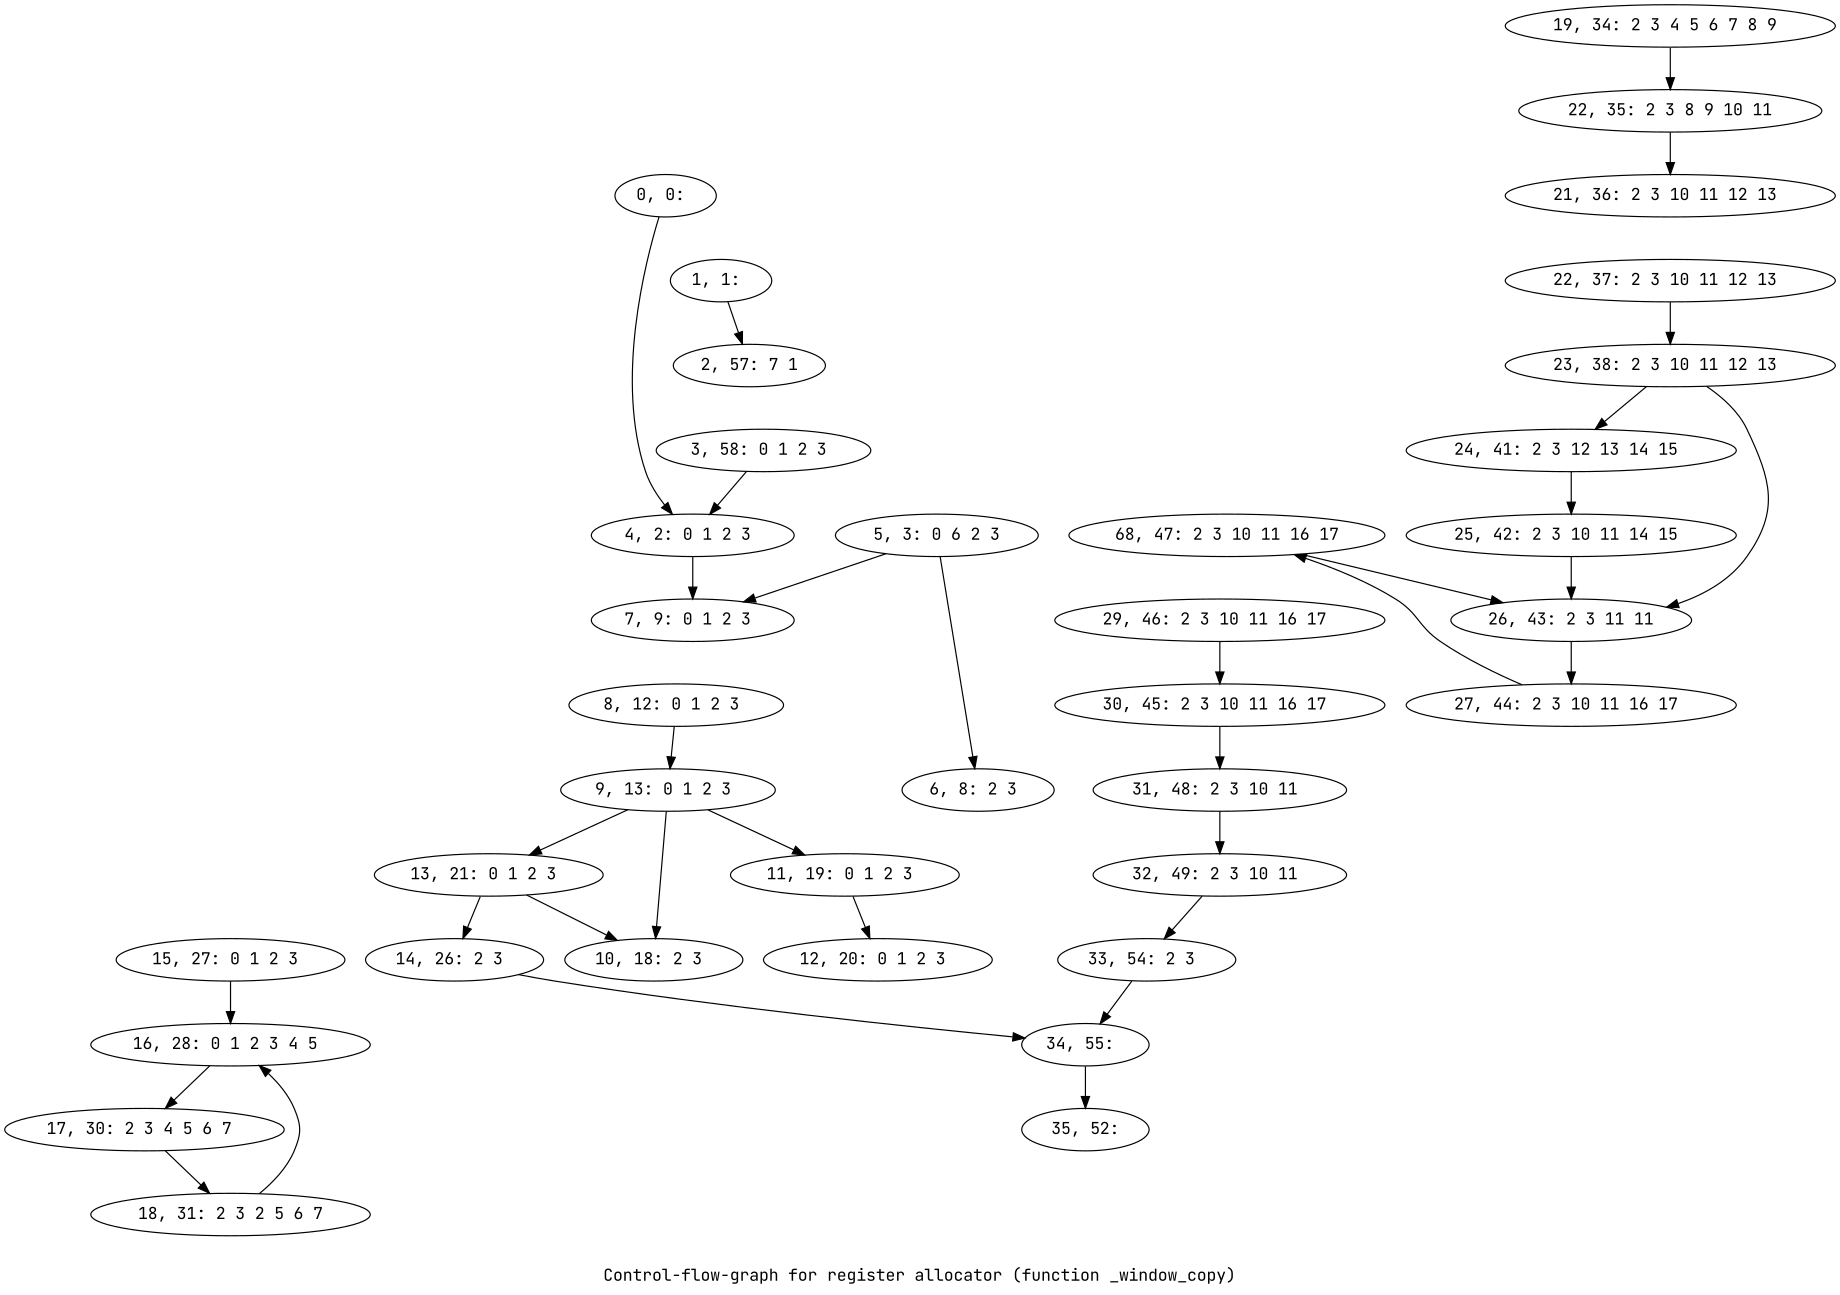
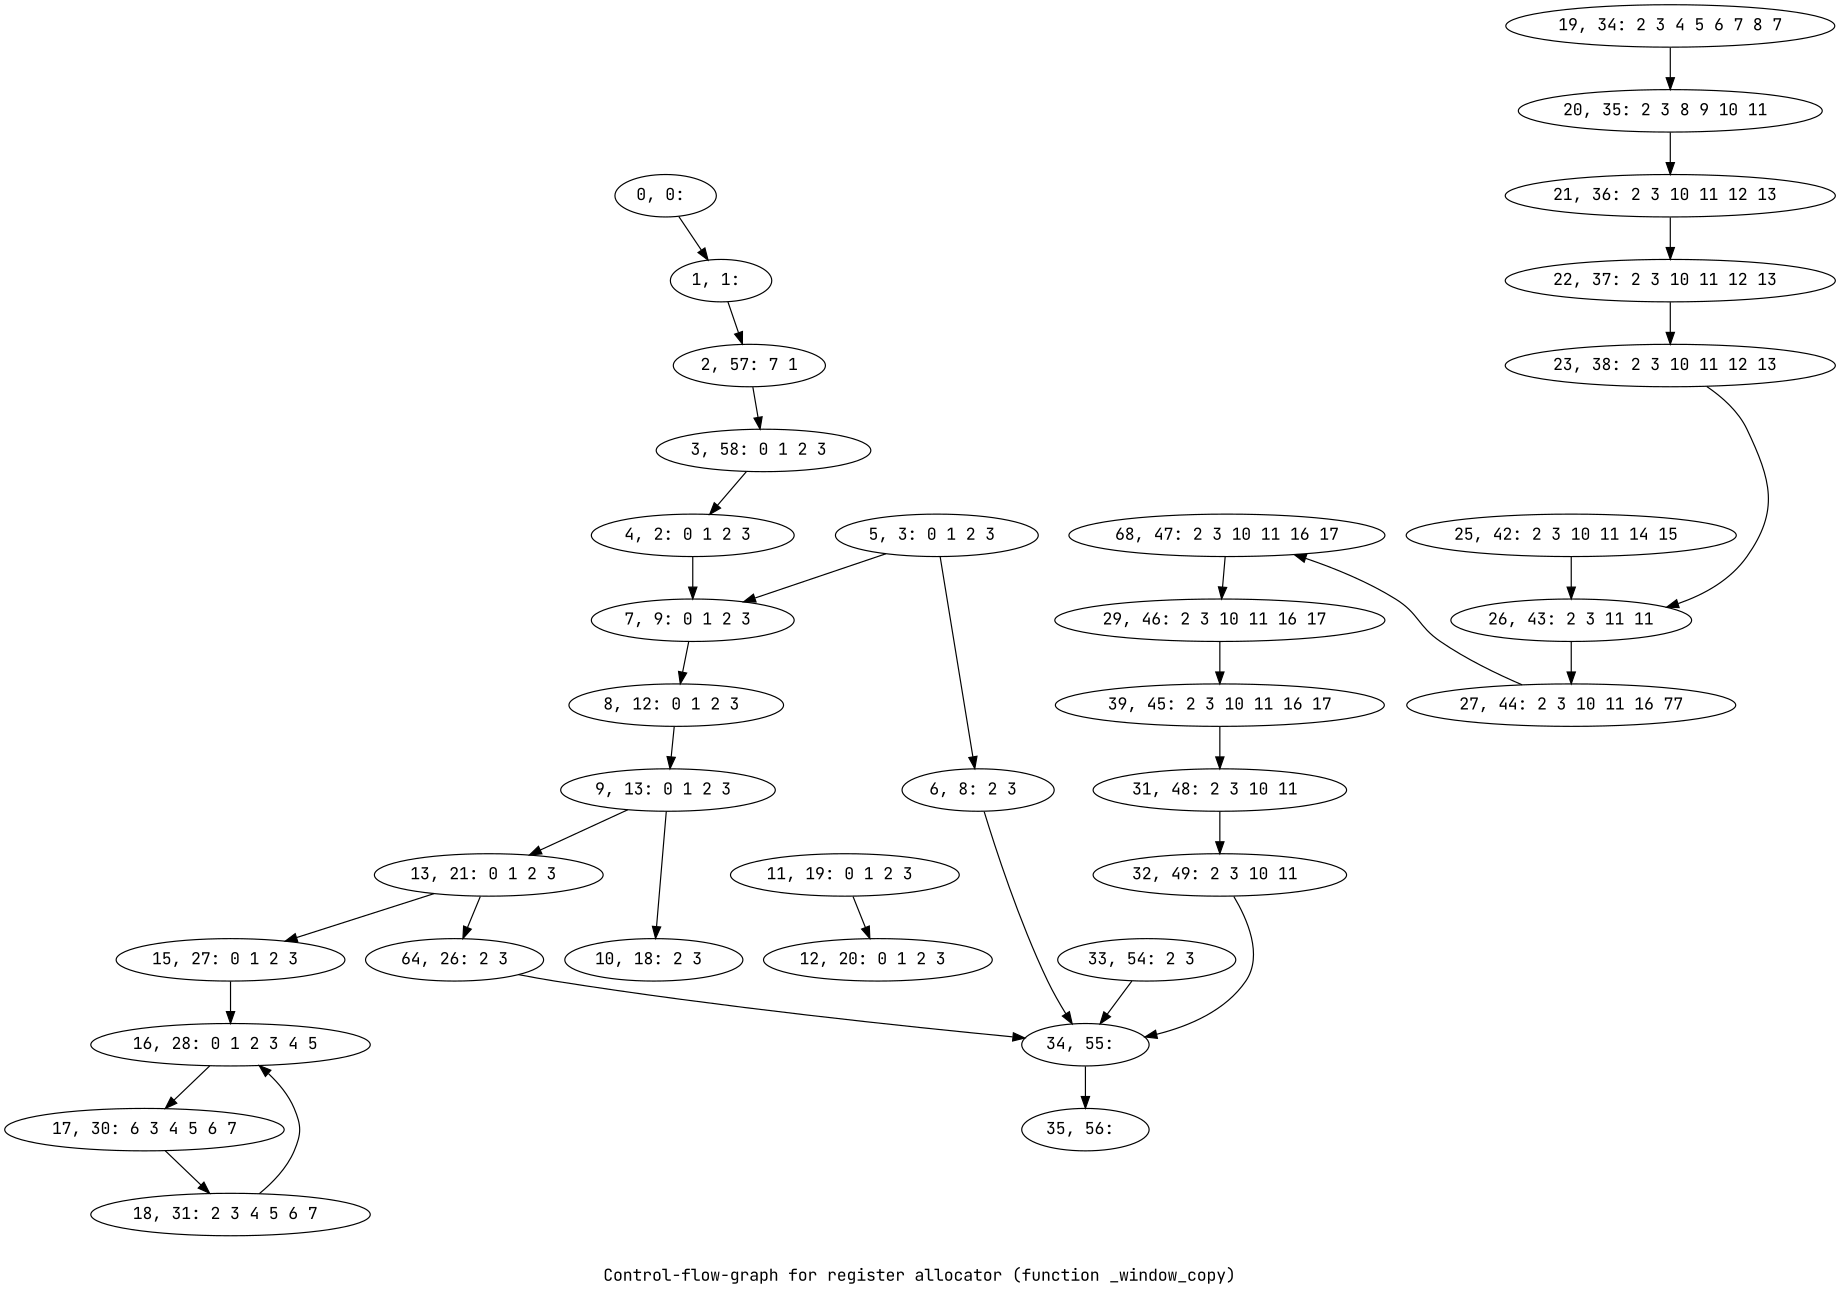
(1670, 26) -> (1670, 26)
(1670, 111) -> (1670, 111)
none -> (1670, 232)
(633, 363) -> (690, 233)
none -> (755, 402)
(1571, 450) -> none
(937, 535) -> (937, 535)
(1396, 577) -> (1224, 572)
none -> (686, 657)
(1220, 705) -> (1220, 705)
(1571, 705) -> (1571, 705)
(751, 830) -> none
(1187, 913) -> (1241, 987)
(567, 915) -> (365, 916)
none -> (1020, 915)
(455, 960) -> (455, 960)
(144, 1130) -> (144, 1130)
(1085, 1130) -> (1085, 1130)
(231, 1215) -> (231, 1215)
